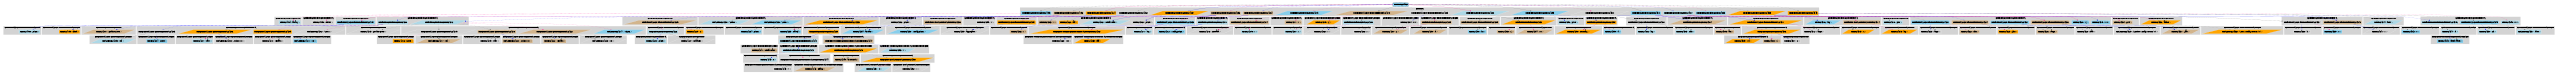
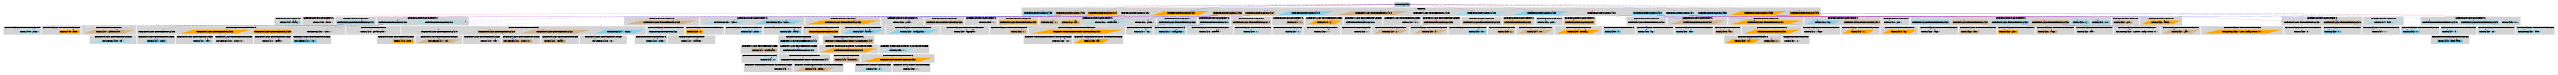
(1529, 22) -> (1518, 22)
(760, 56) -> (760, 56)
